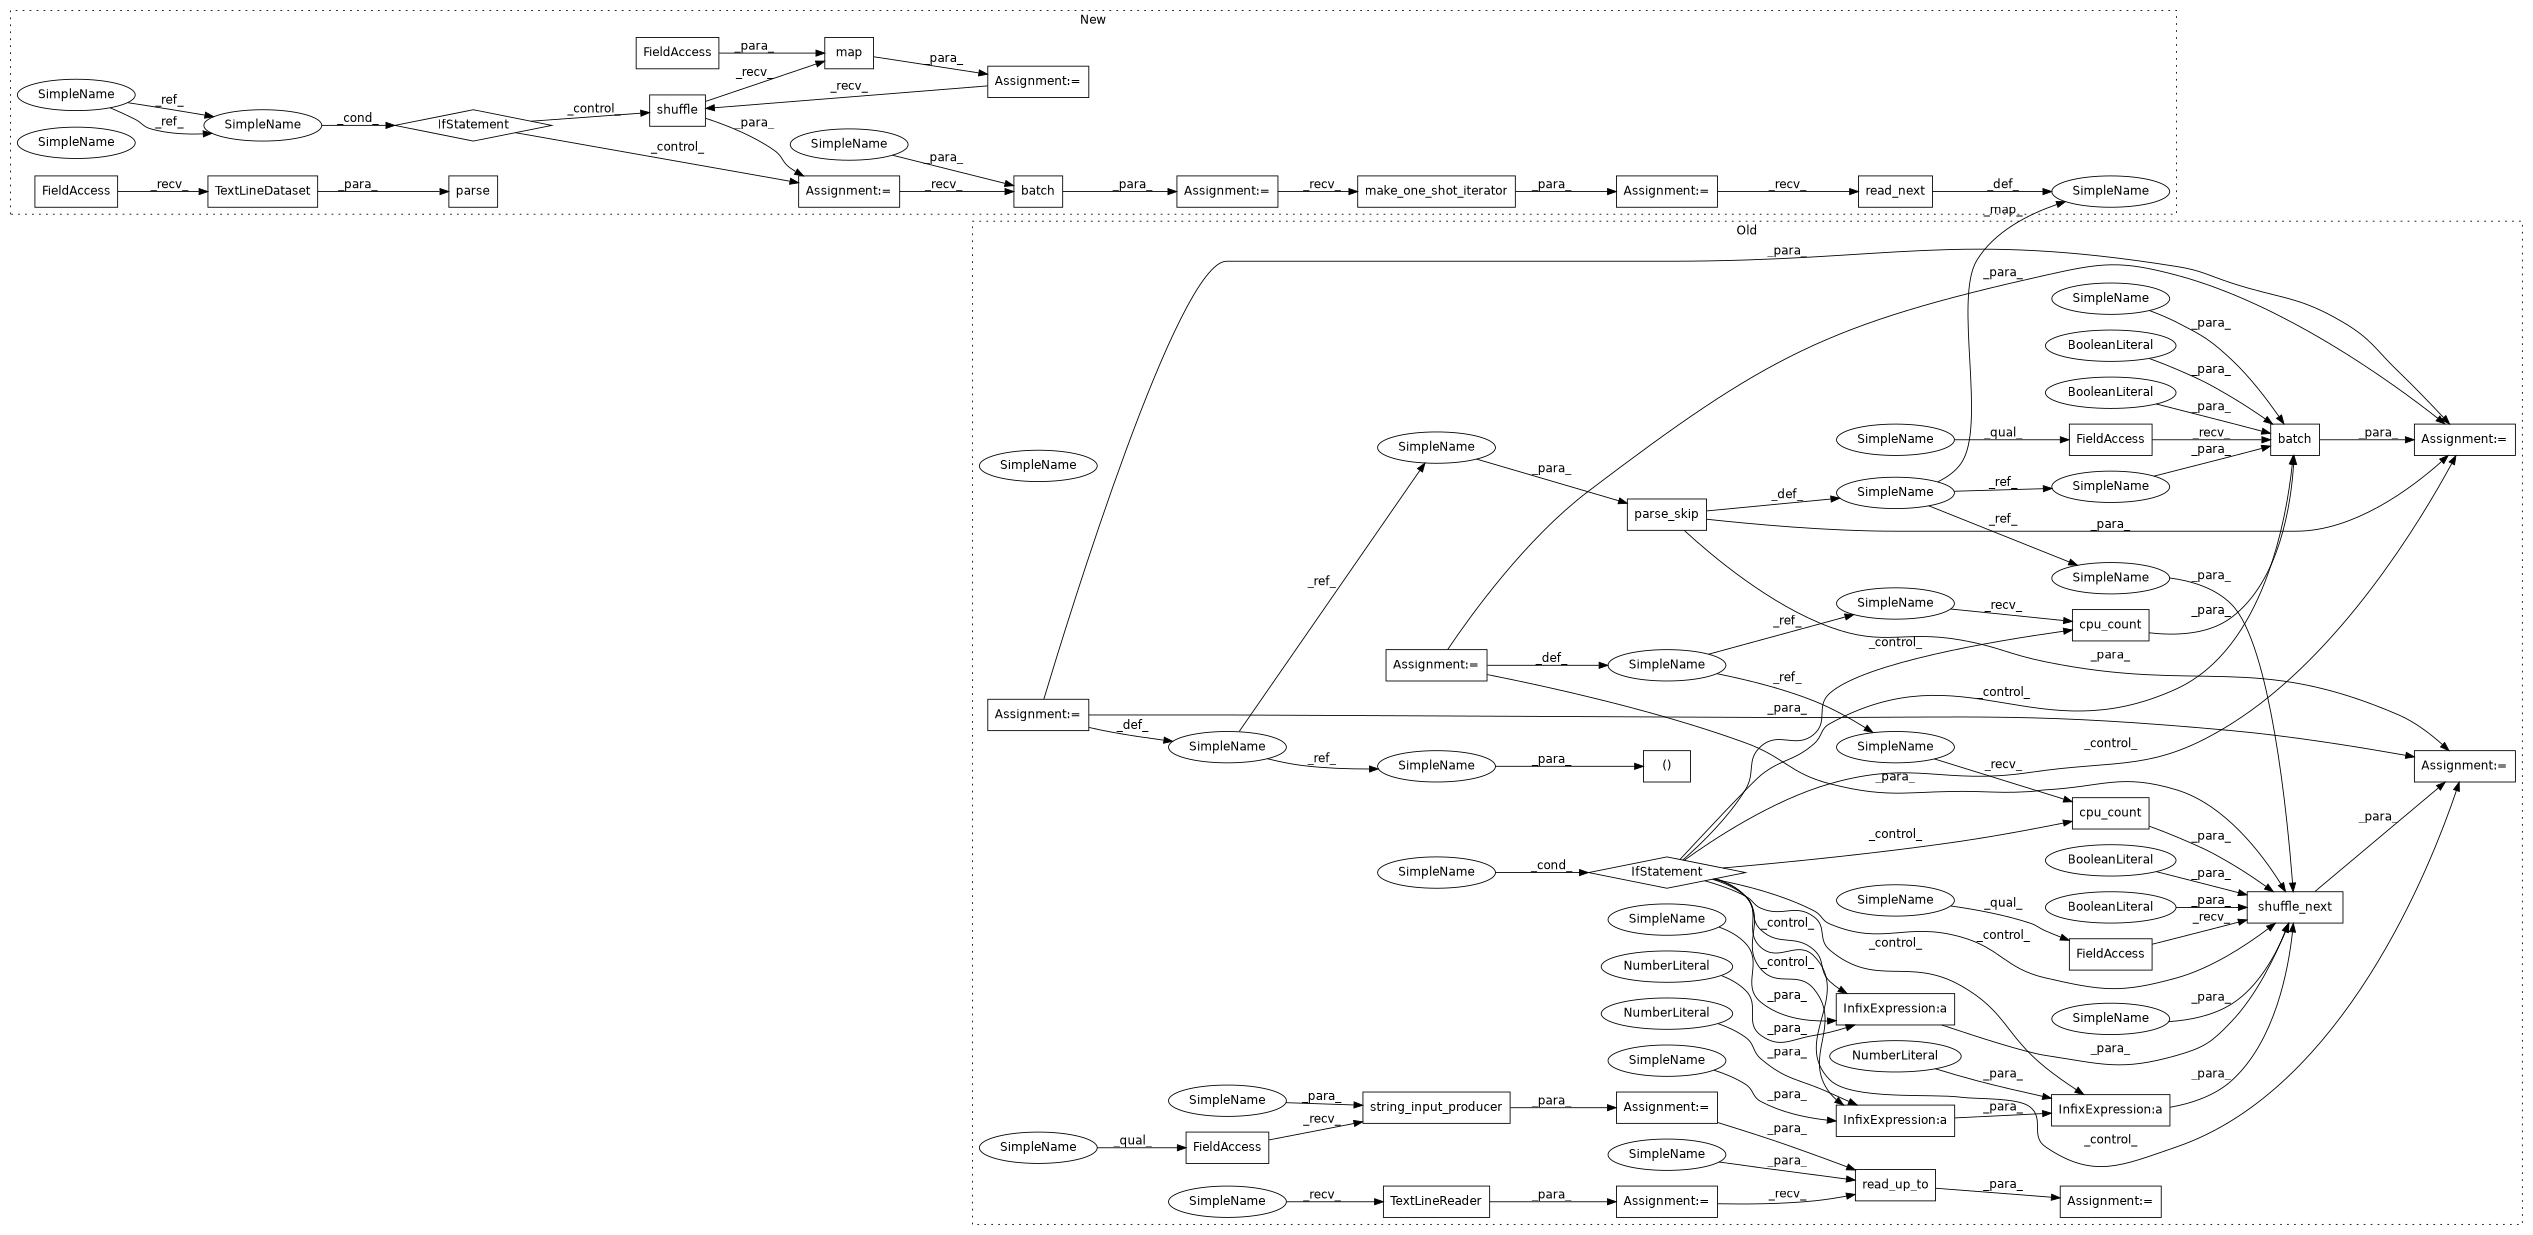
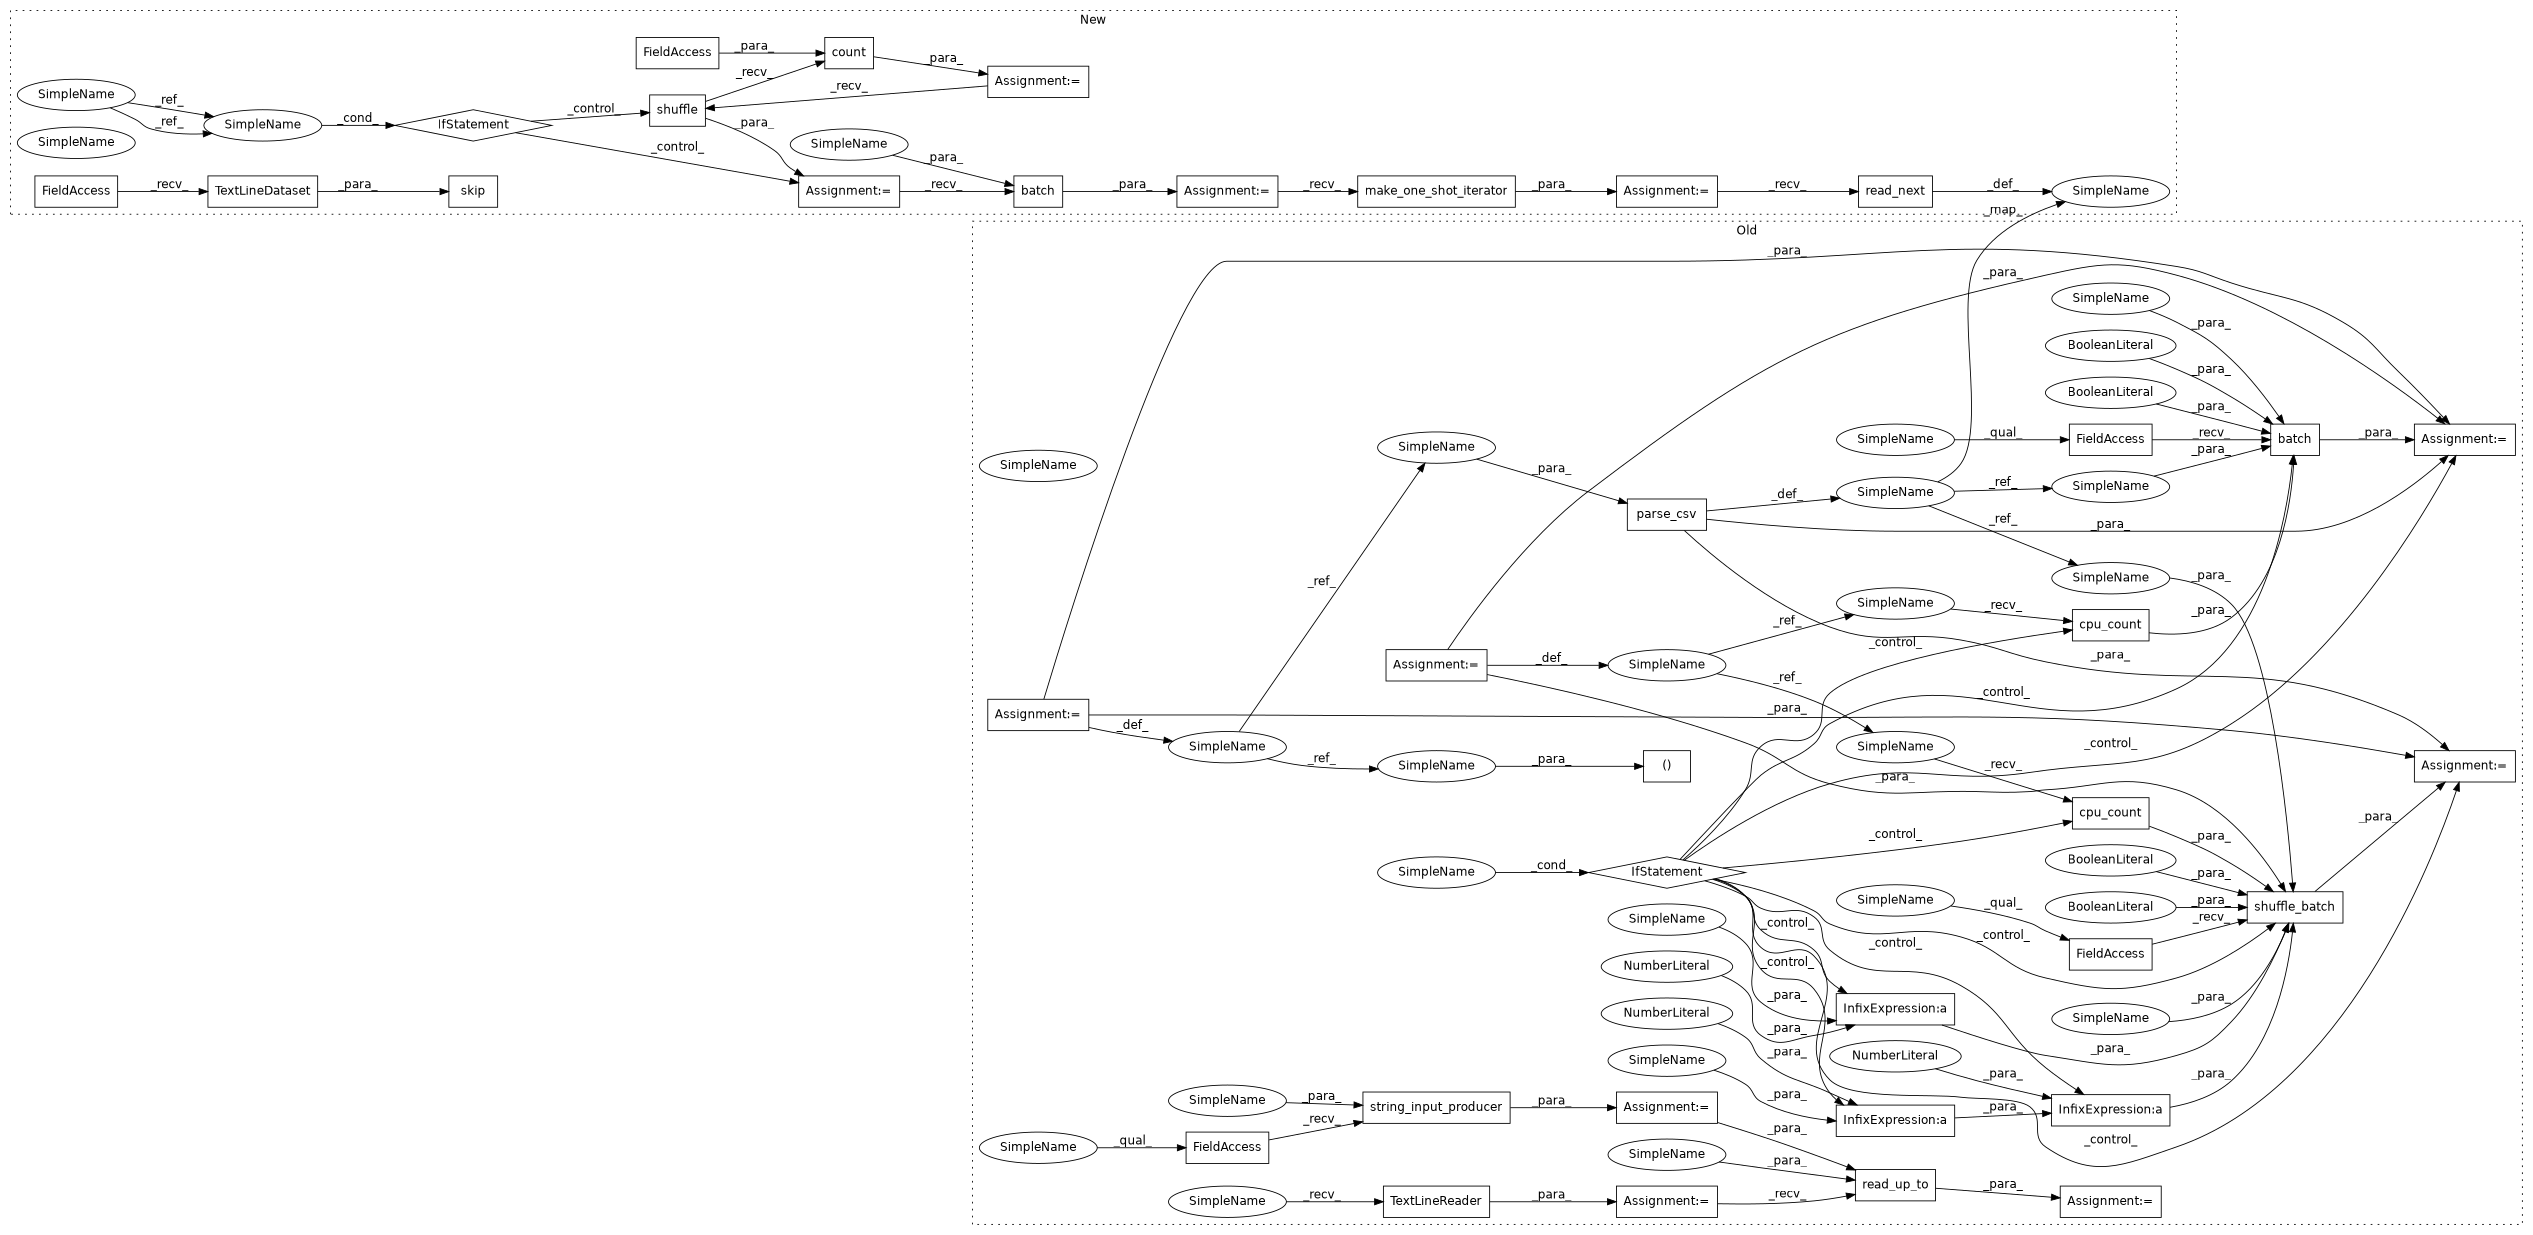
(849, 53) -> (849, 53)
(473, 192) -> (473, 192)
(1667, 515) -> (1667, 515)
(2295, 907) -> (2295, 907)
